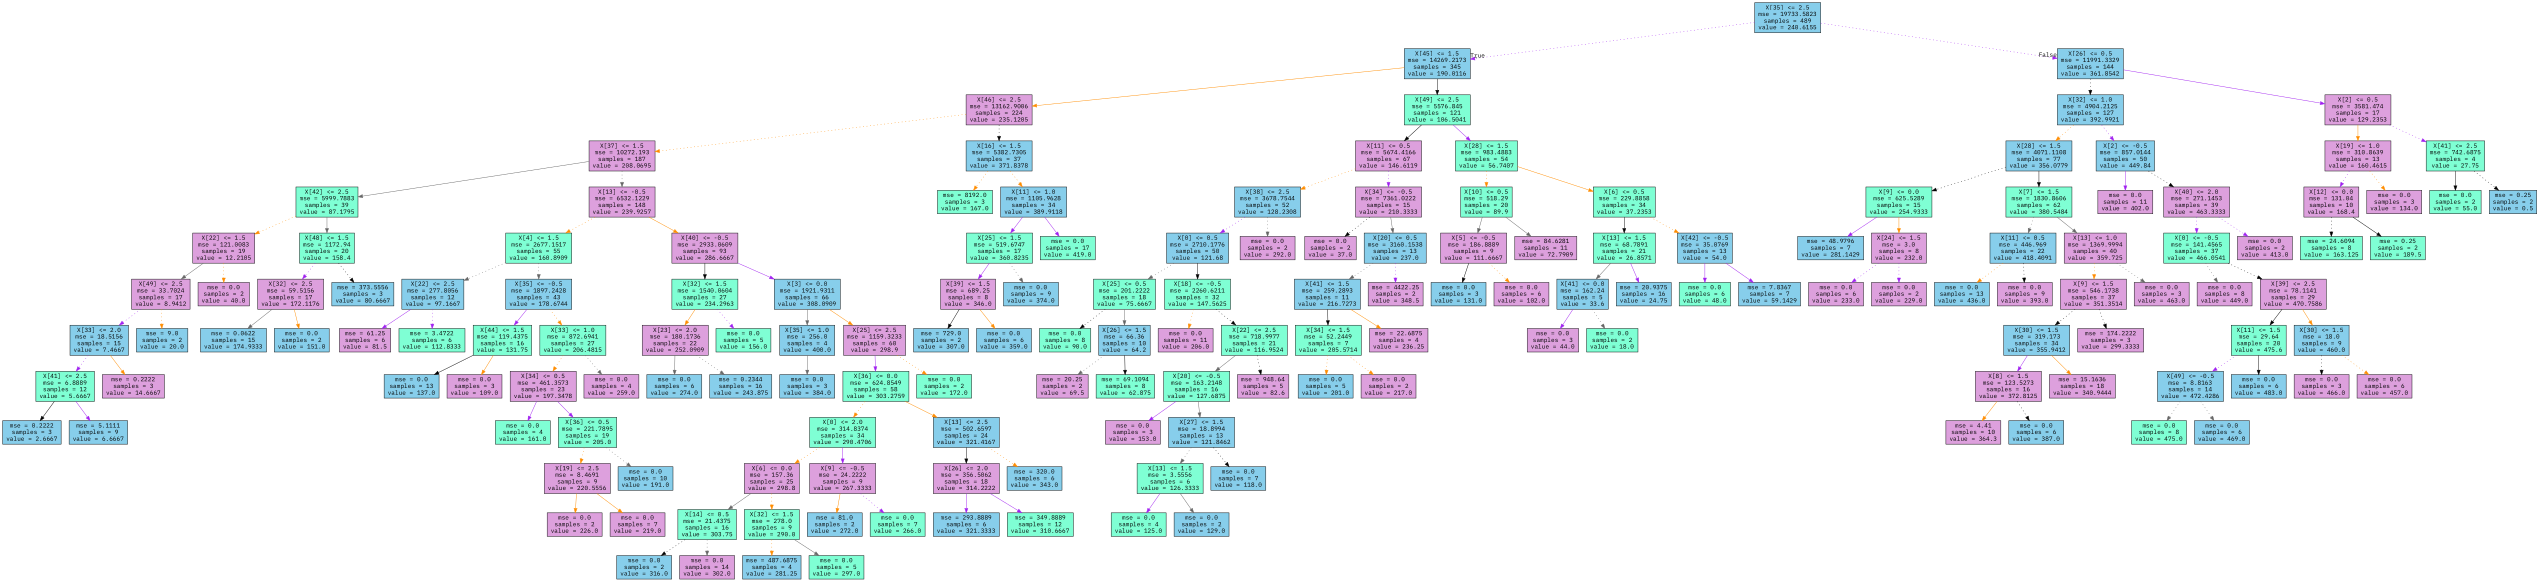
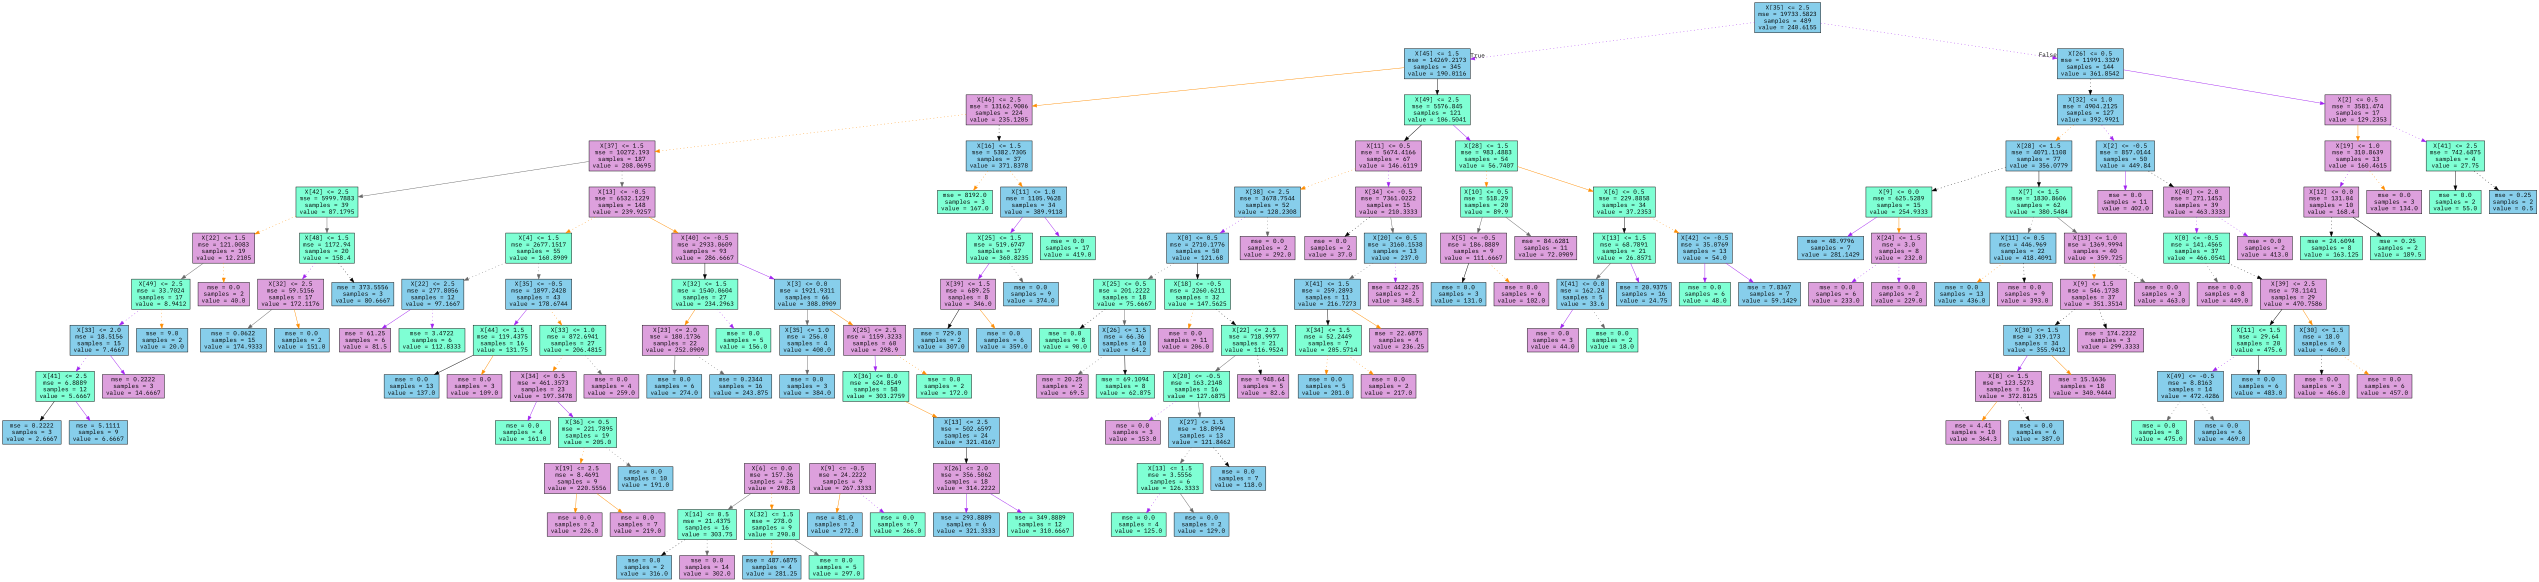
(1546, 248) -> (1546, 248)
(161, 294) -> (161, 294)
(116, 363) -> (116, 363)
(1164, 410) -> (1164, 410)
(843, 432) -> none
(1035, 478) -> none
(1154, 501) -> (1154, 501)
